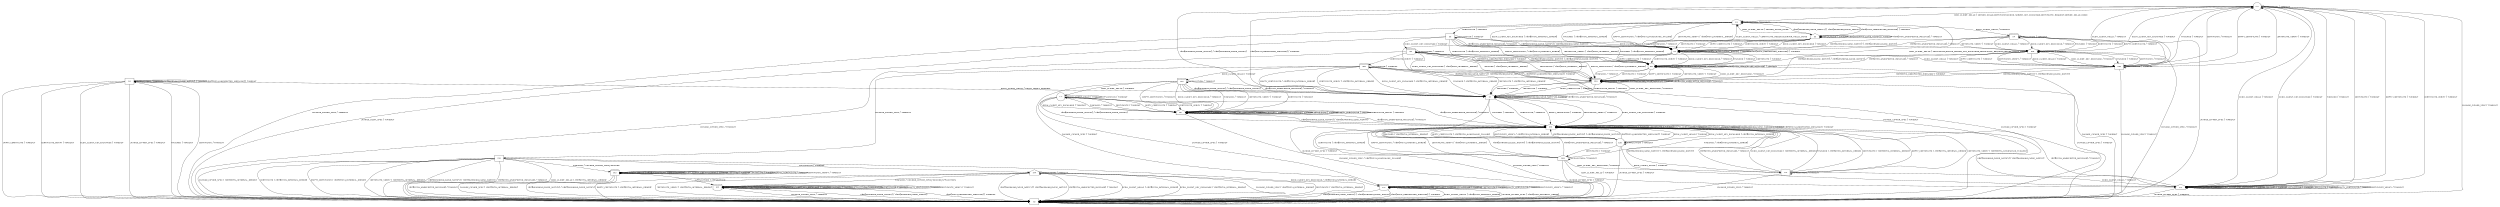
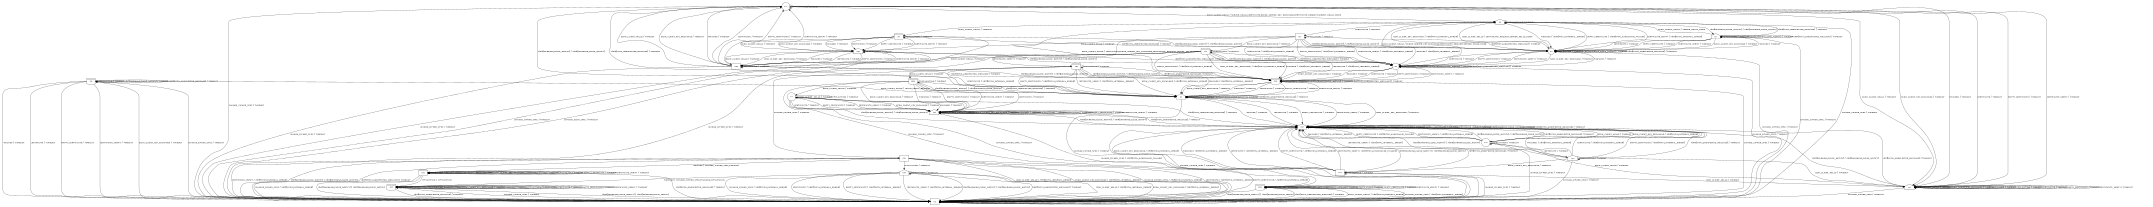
none -> (1388, 34)
(130, 81) -> (91, 81)
